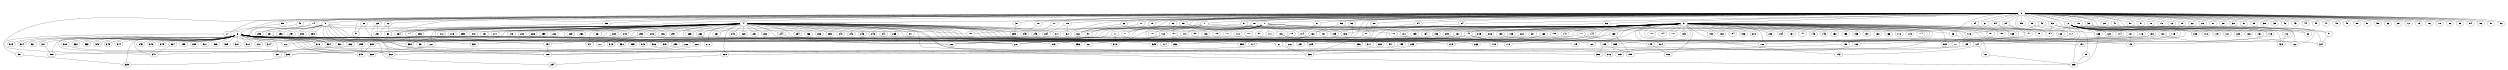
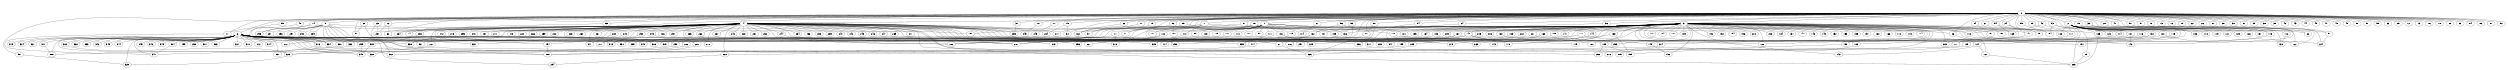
(226, 44) -> none
